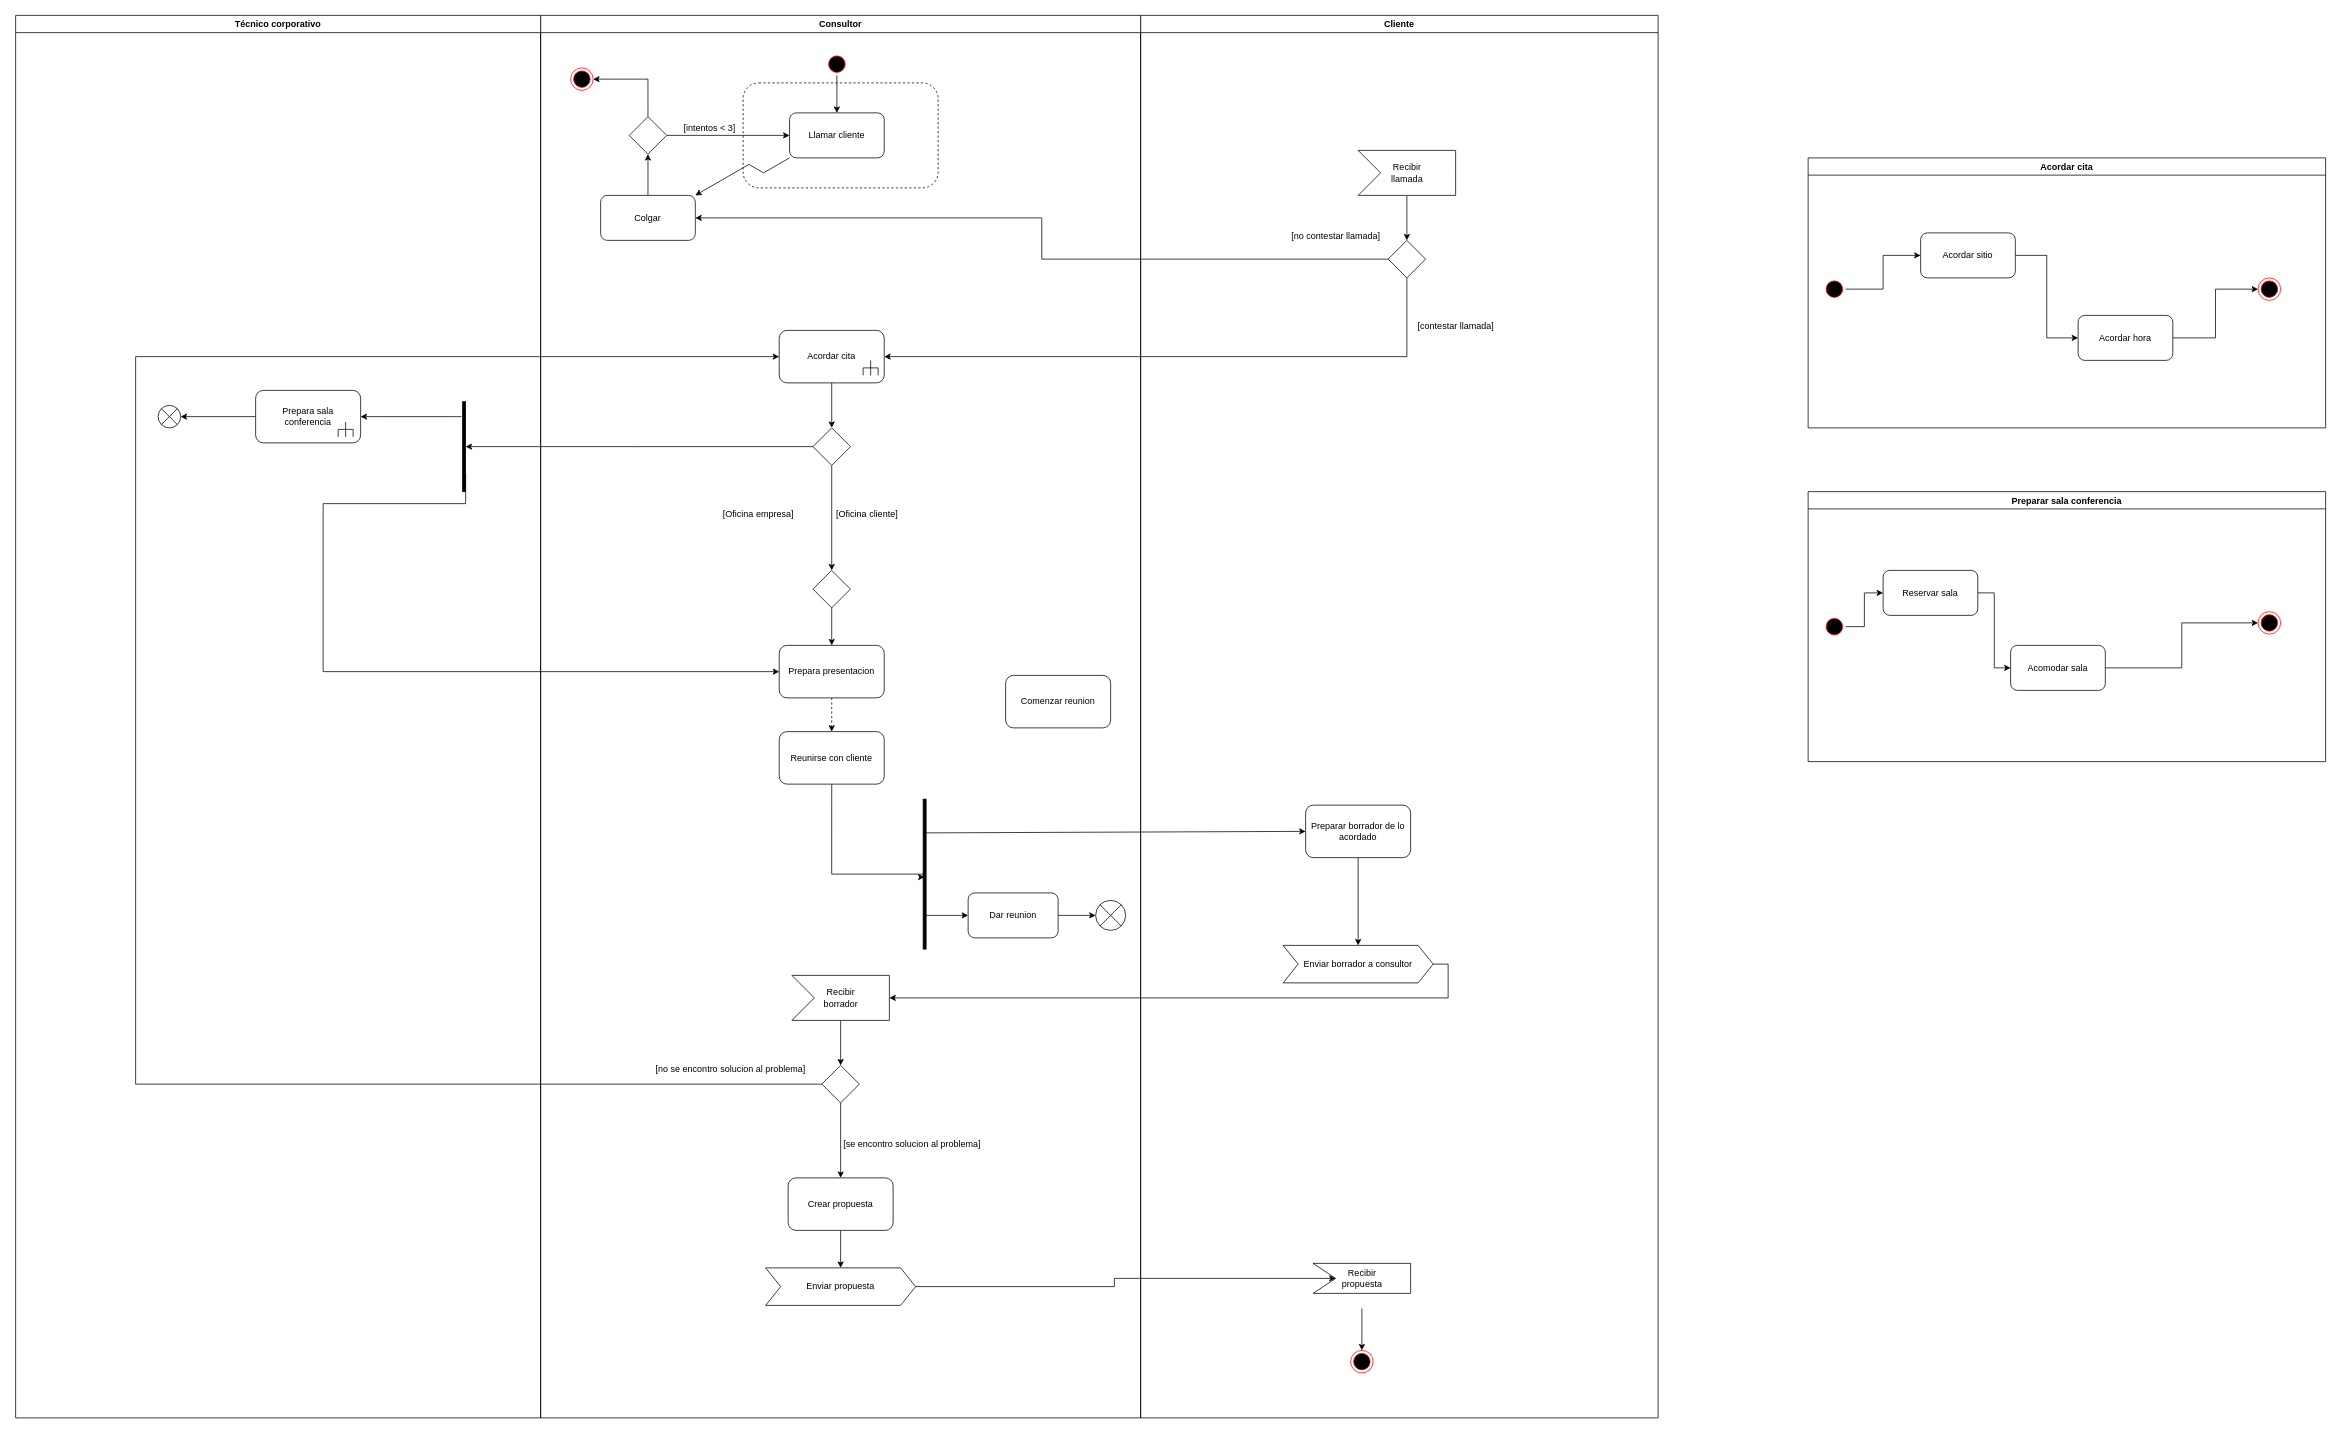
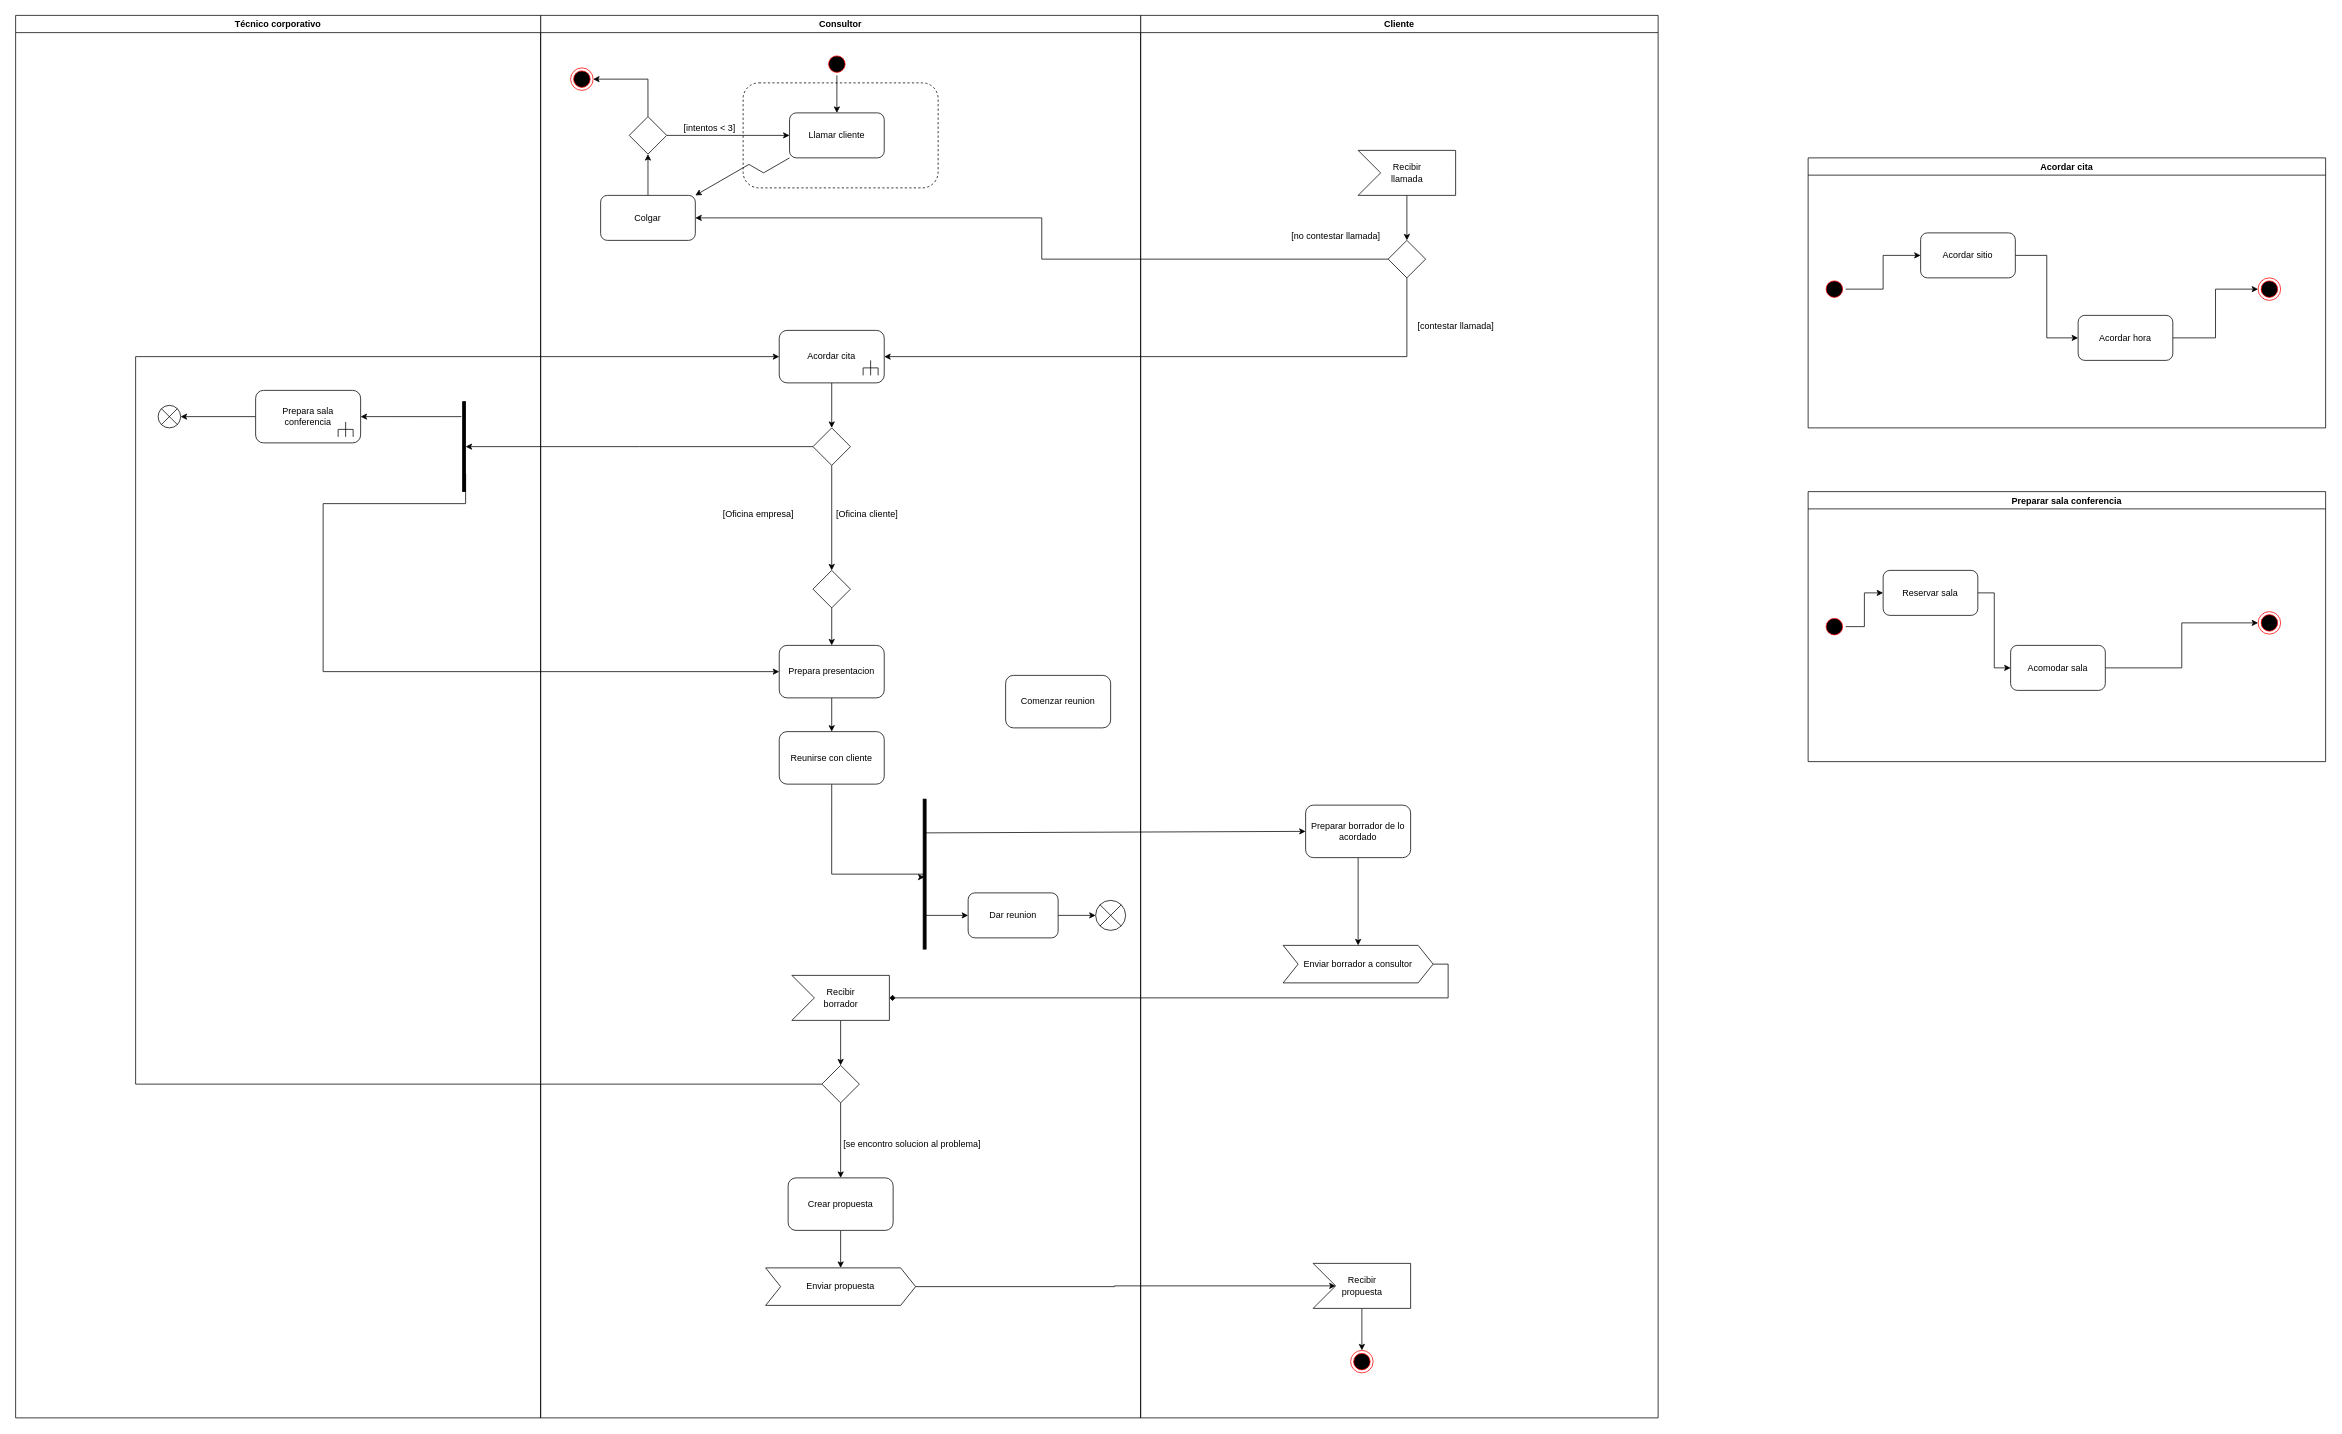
(831, 711) -> (831, 711)
(896, 998) -> (896, 998)
(730, 1069) -> none
(1362, 1278) -> (1362, 1286)
